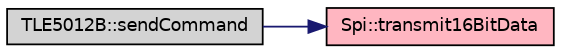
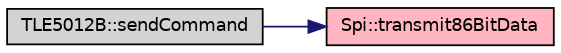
(440, 27) -> (440, 27)
